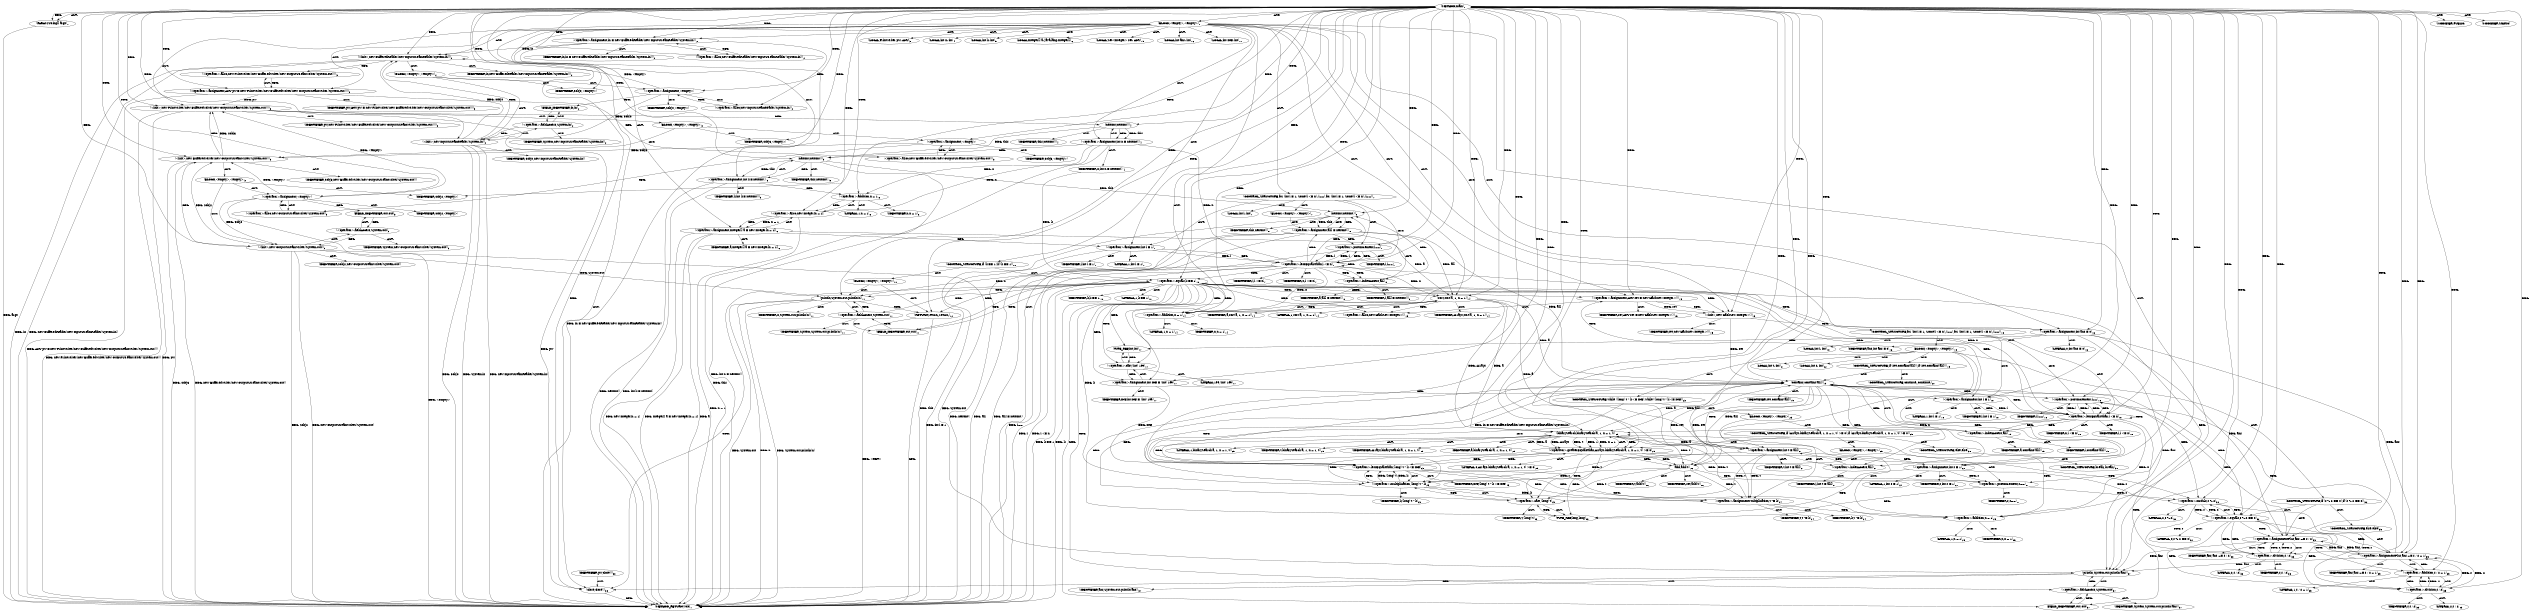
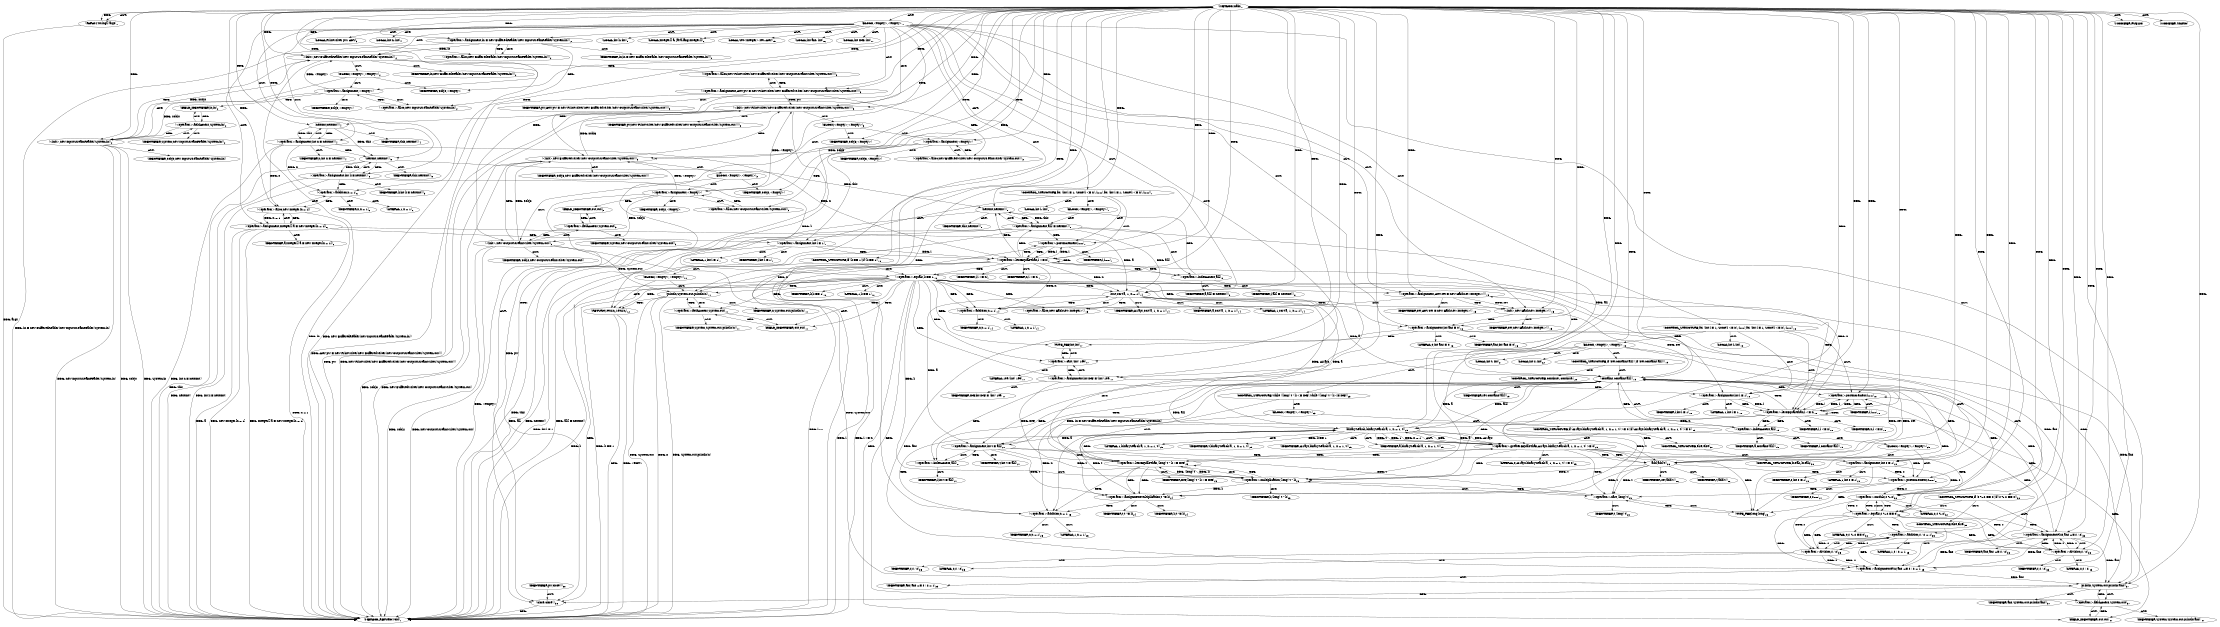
(1044, 257) -> (767, 198)
(1451, 442) -> (1318, 438)
(2407, 565) -> none
